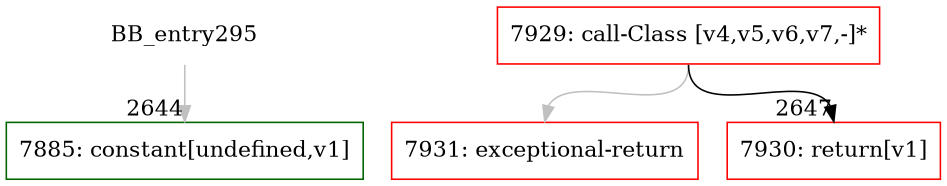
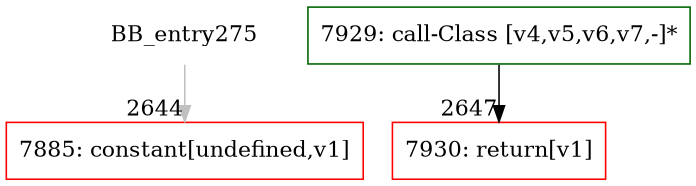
(185, 36) -> (185, 36)
(689, 36) -> (499, 36)
(185, 151) -> (185, 151)
(545, 151) -> none
